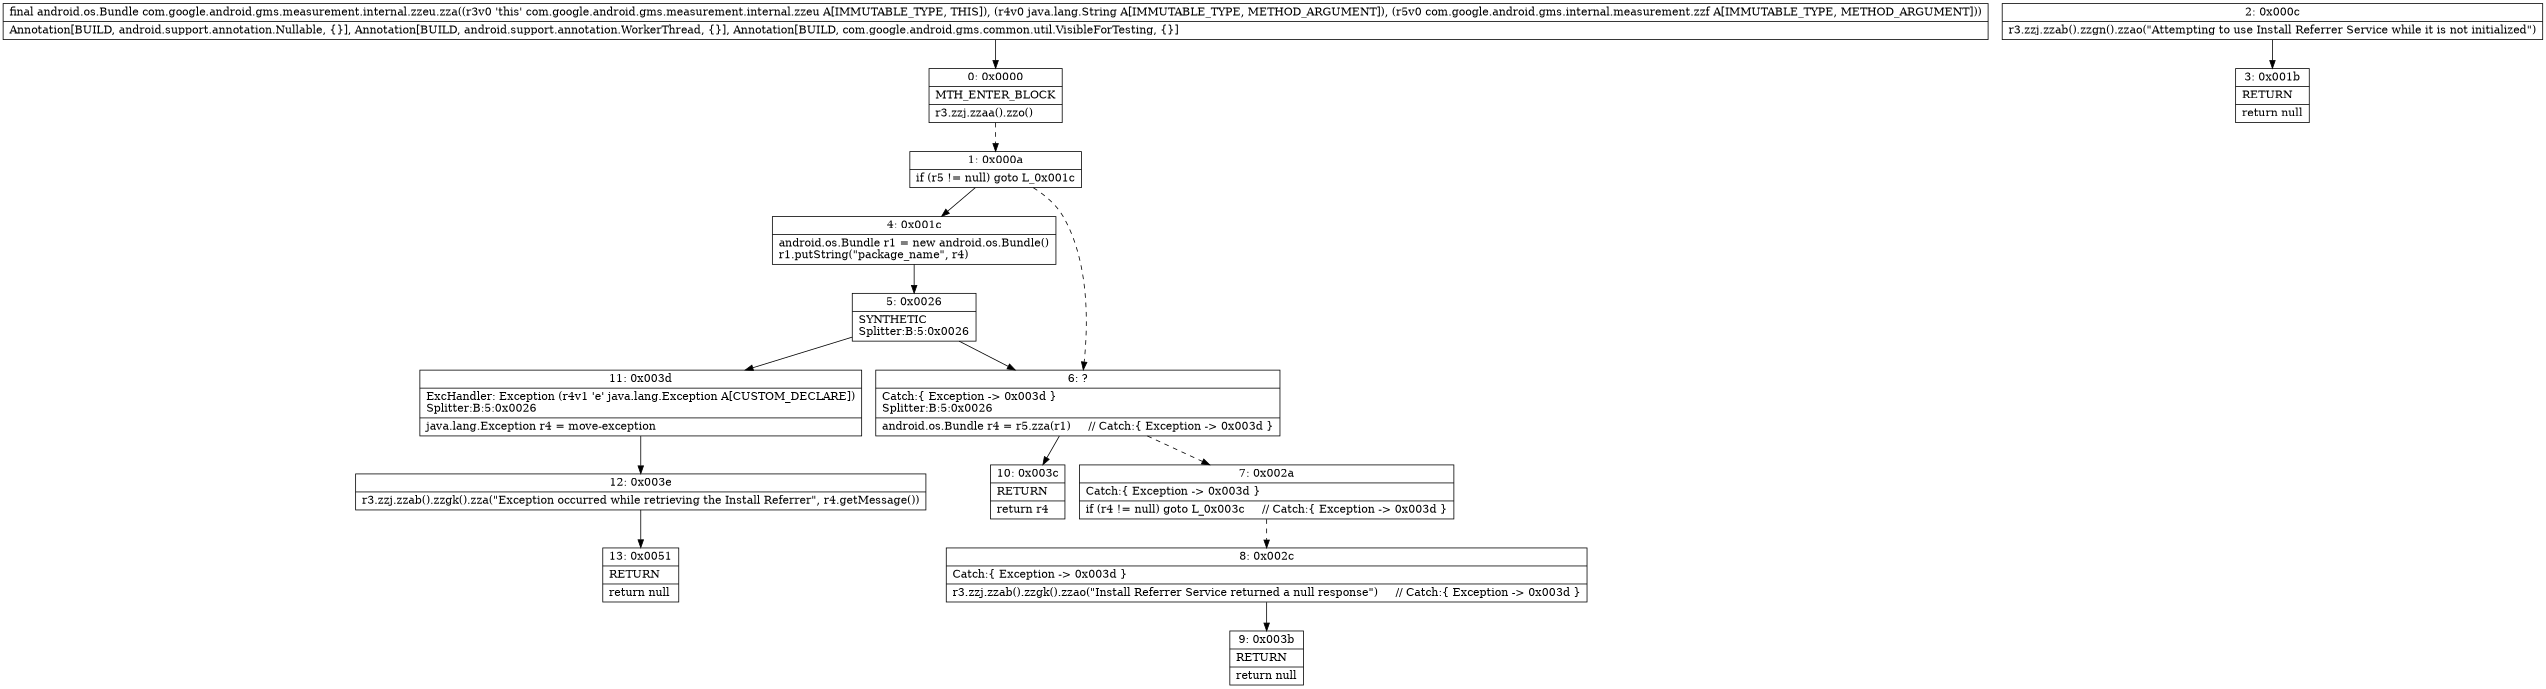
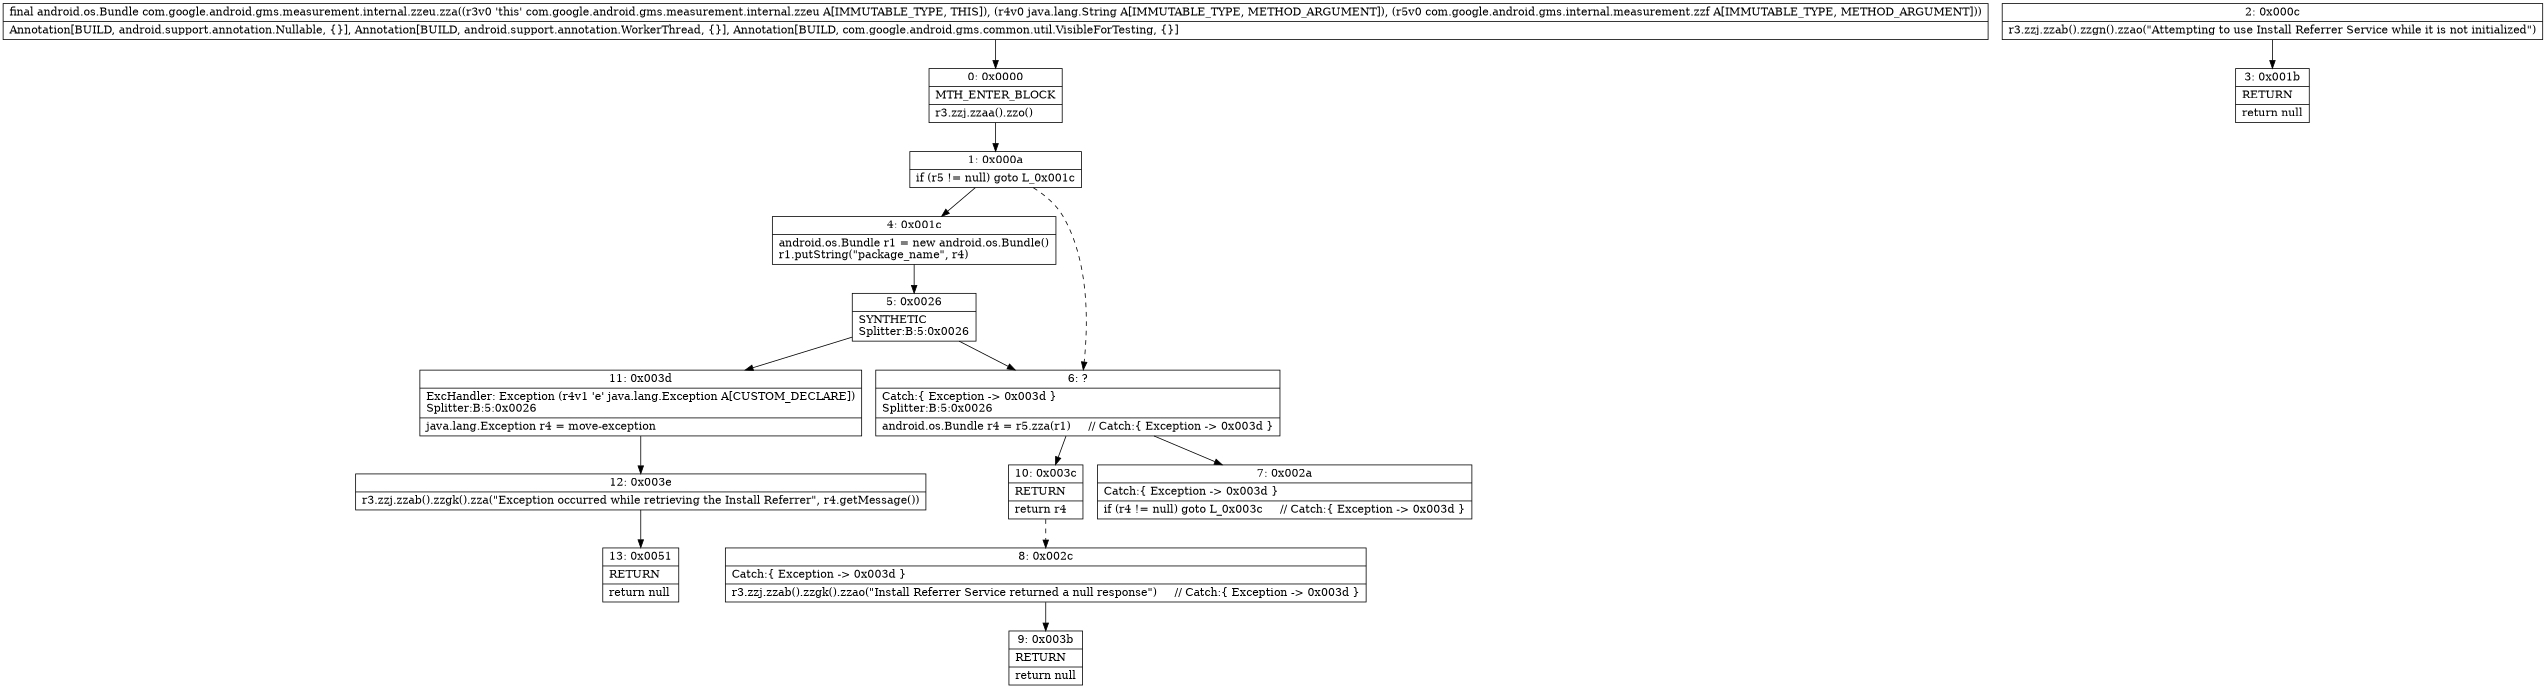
(996, 133) -> (996, 133)
(1175, 449) -> (1184, 449)
(1267, 530) -> (1046, 530)
